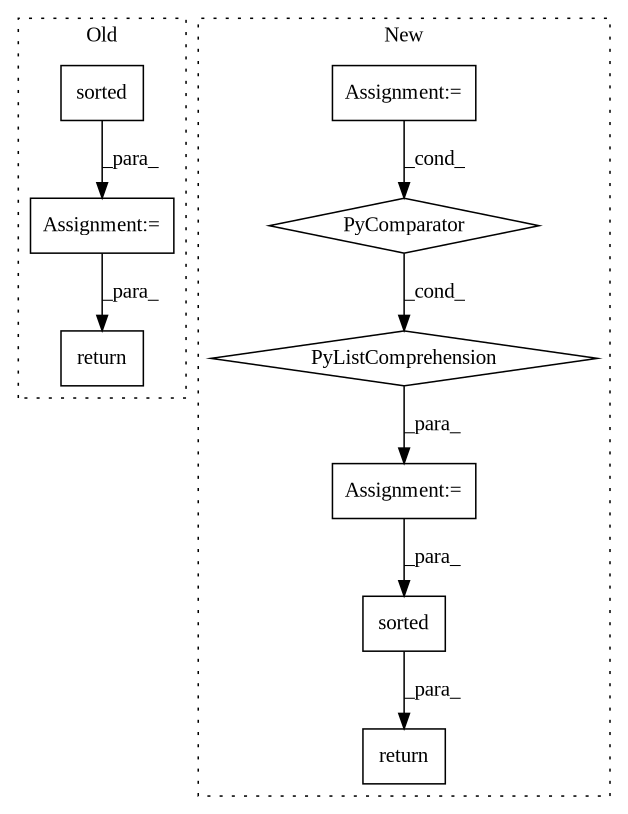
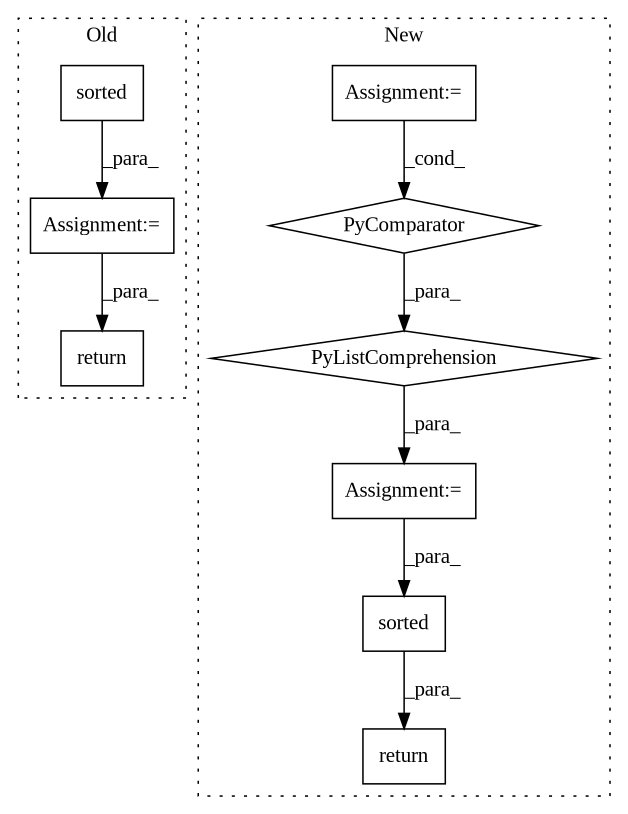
(435, 292) -> (432, 292)
